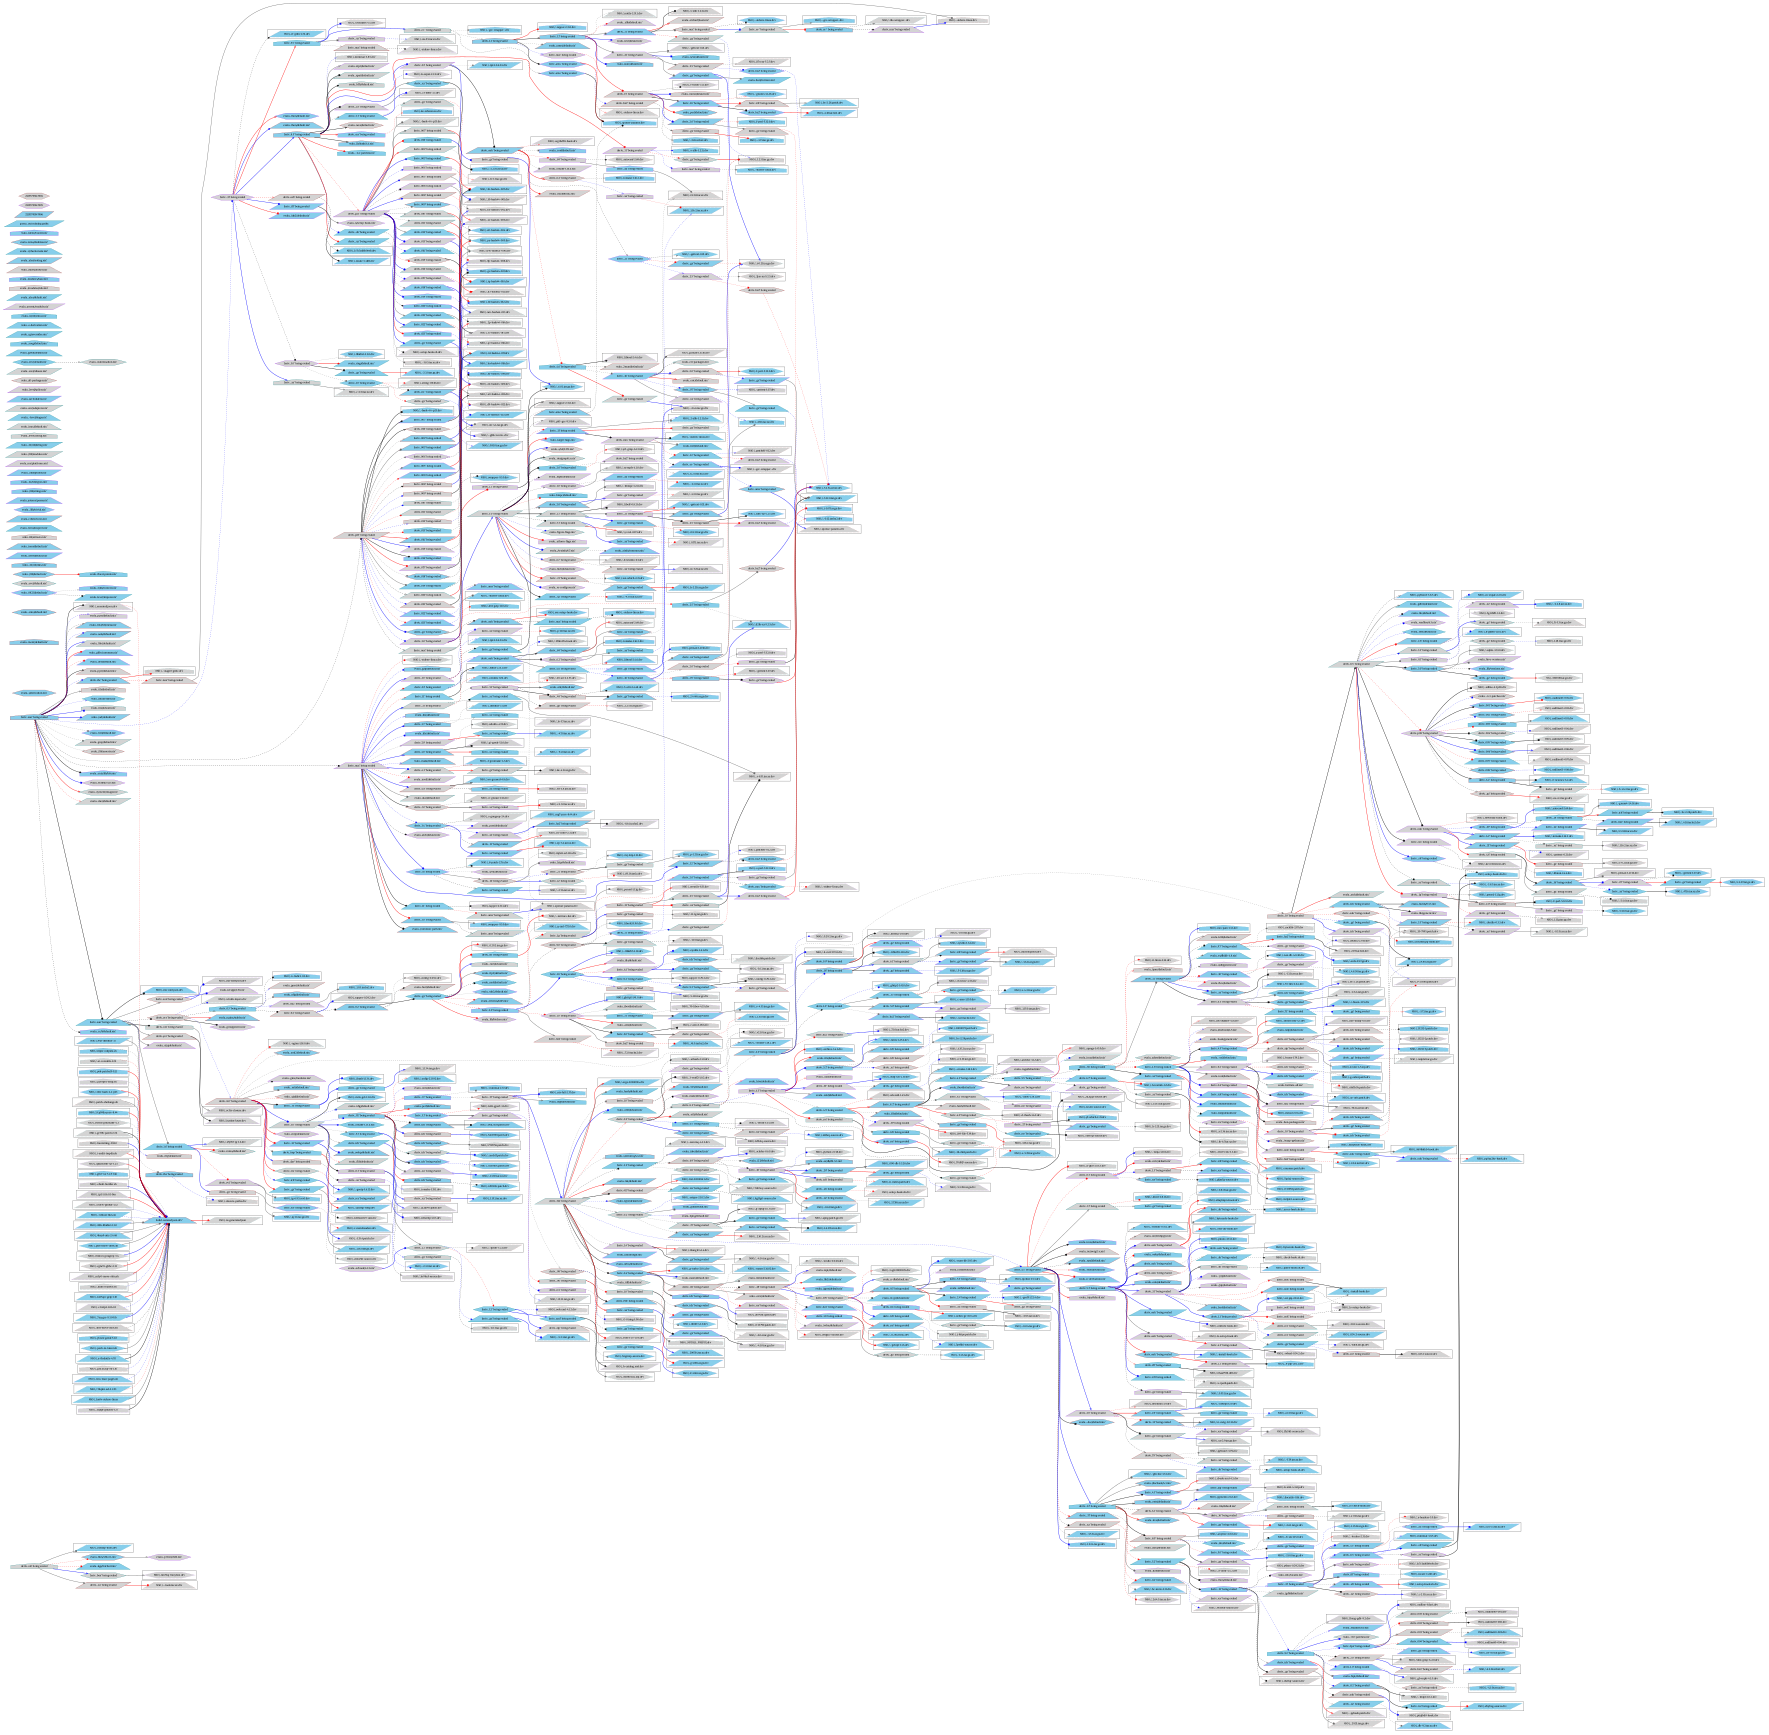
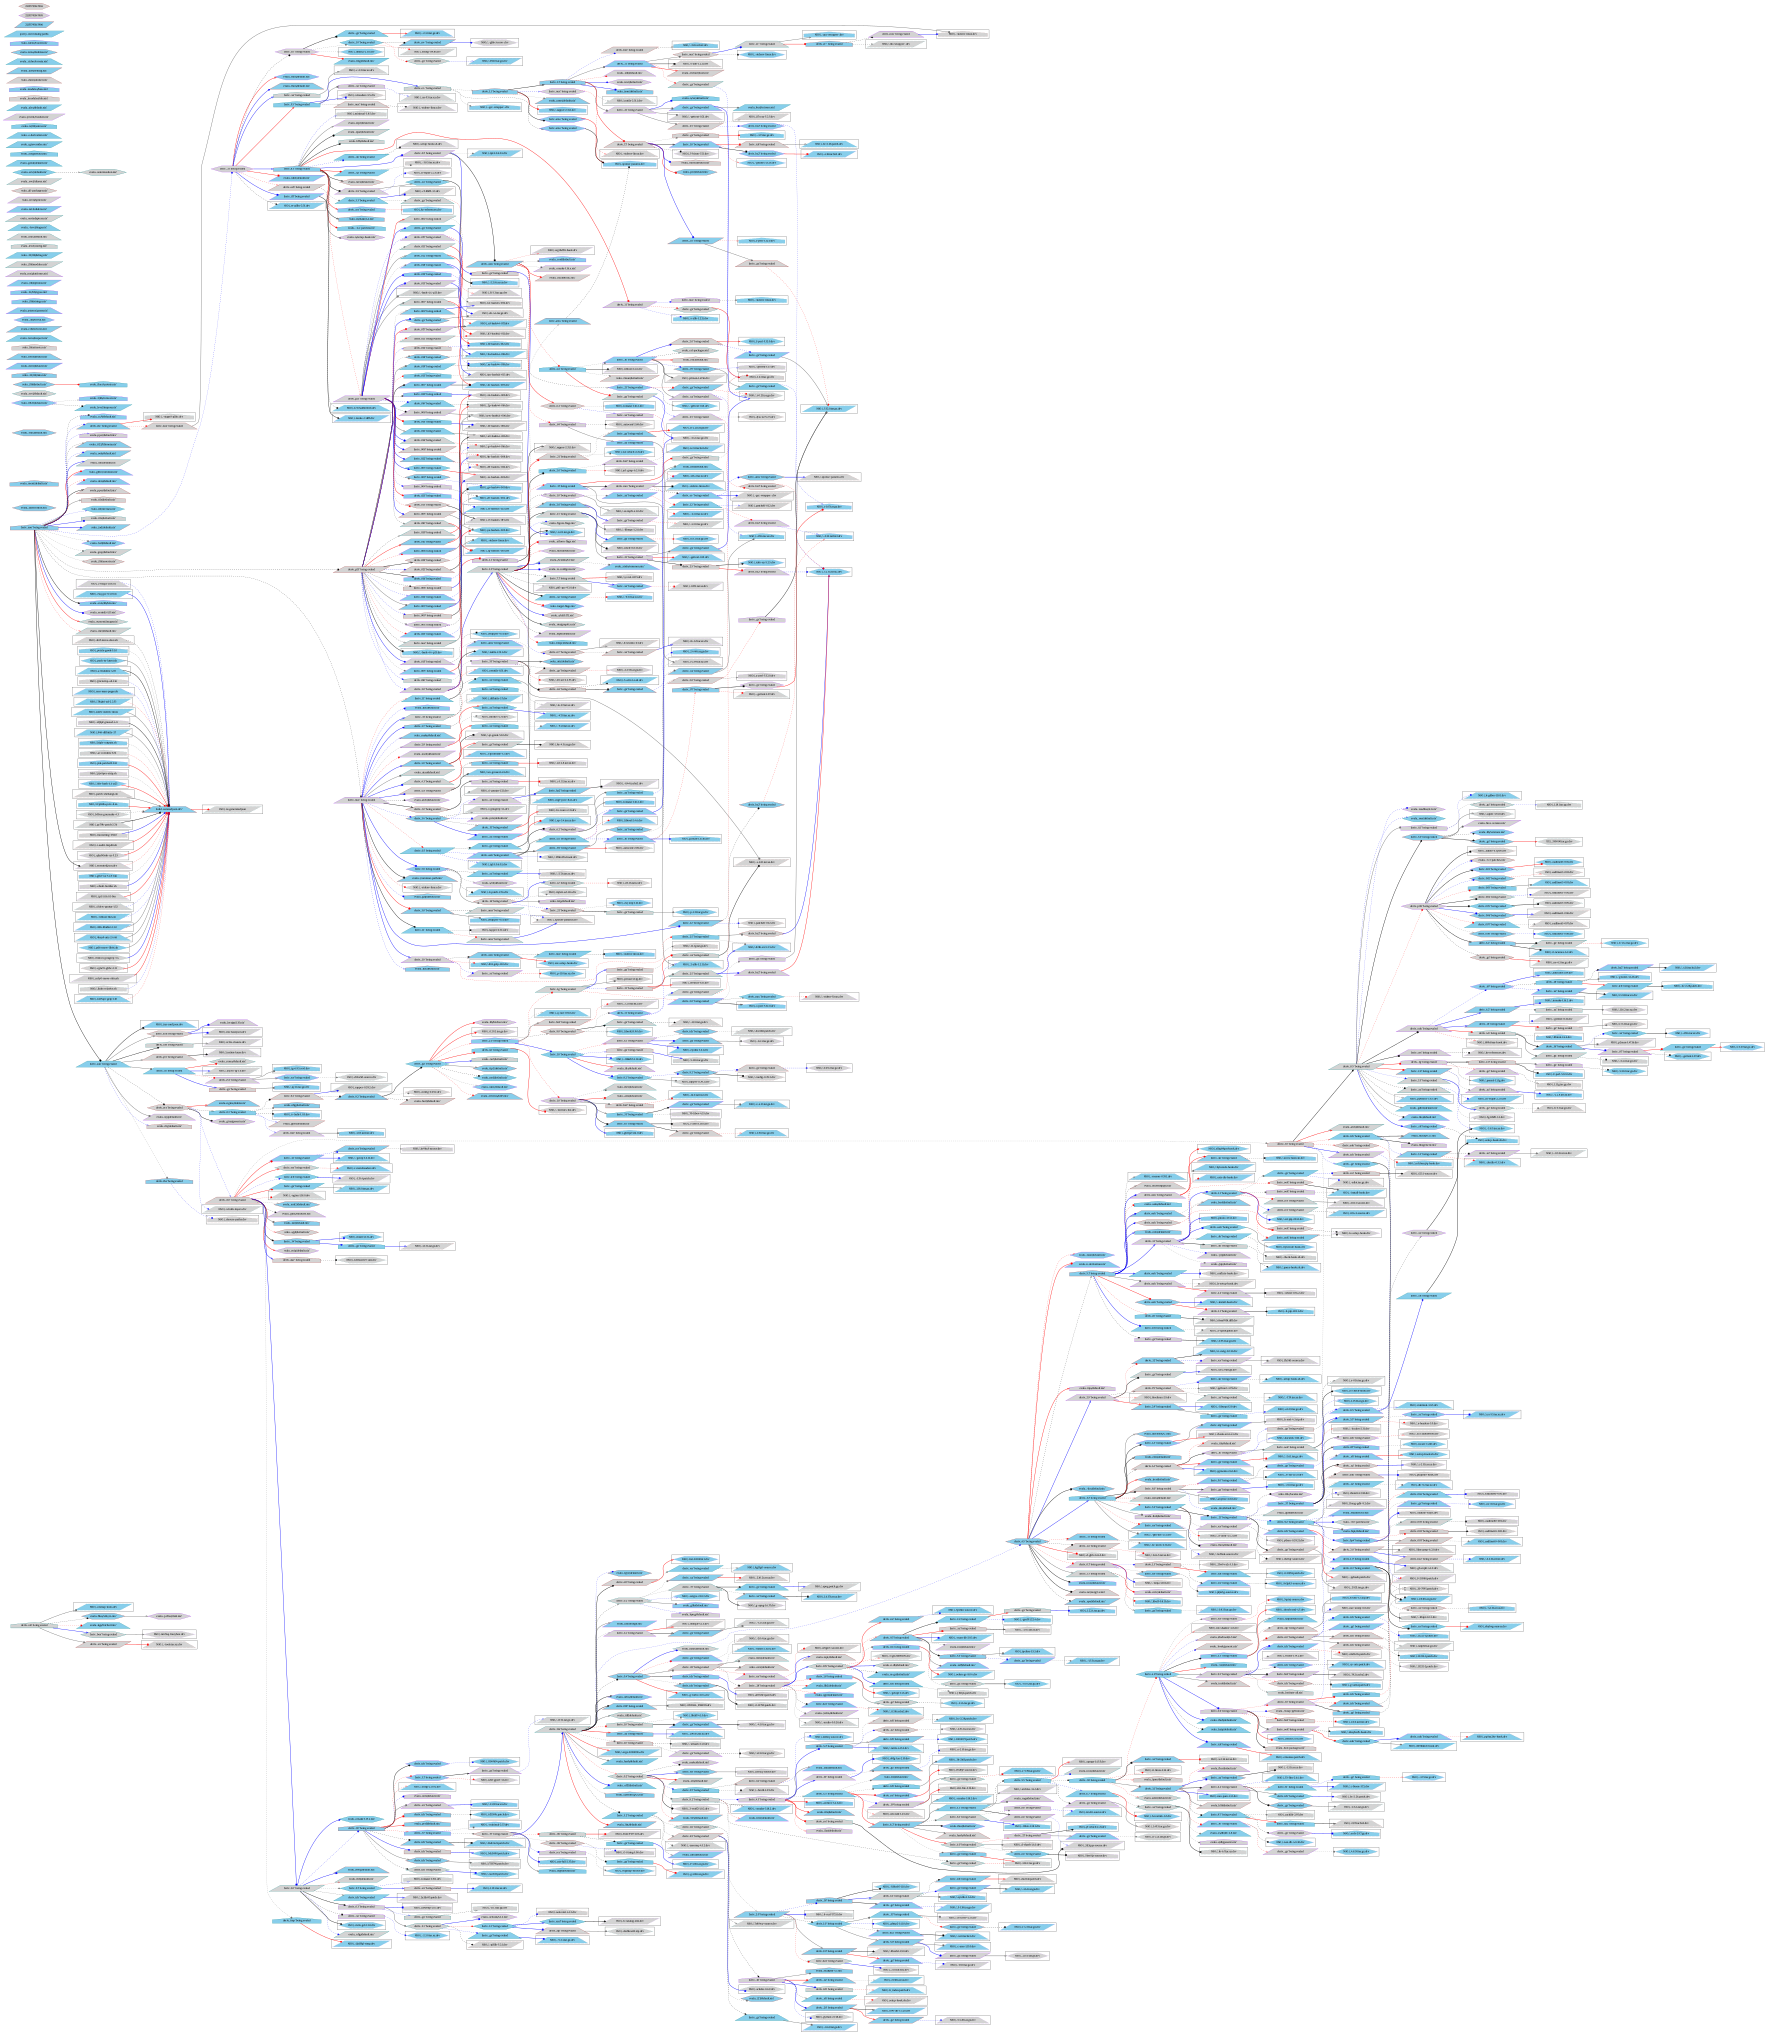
(563, 687) -> (563, 662)
(394, 1260) -> (460, 1922)
(156, 1267) -> (161, 912)
(67, 1562) -> (67, 1621)
